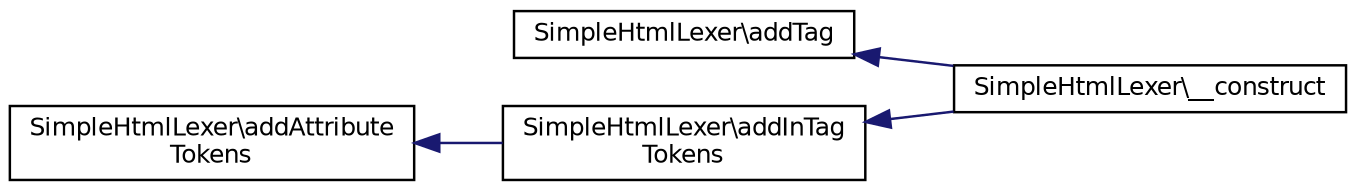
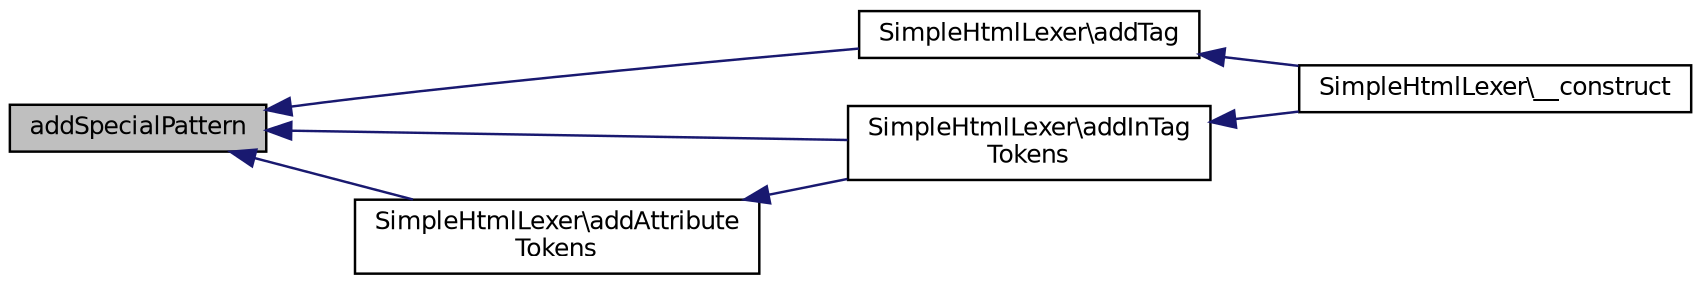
none -> (138, 128)
